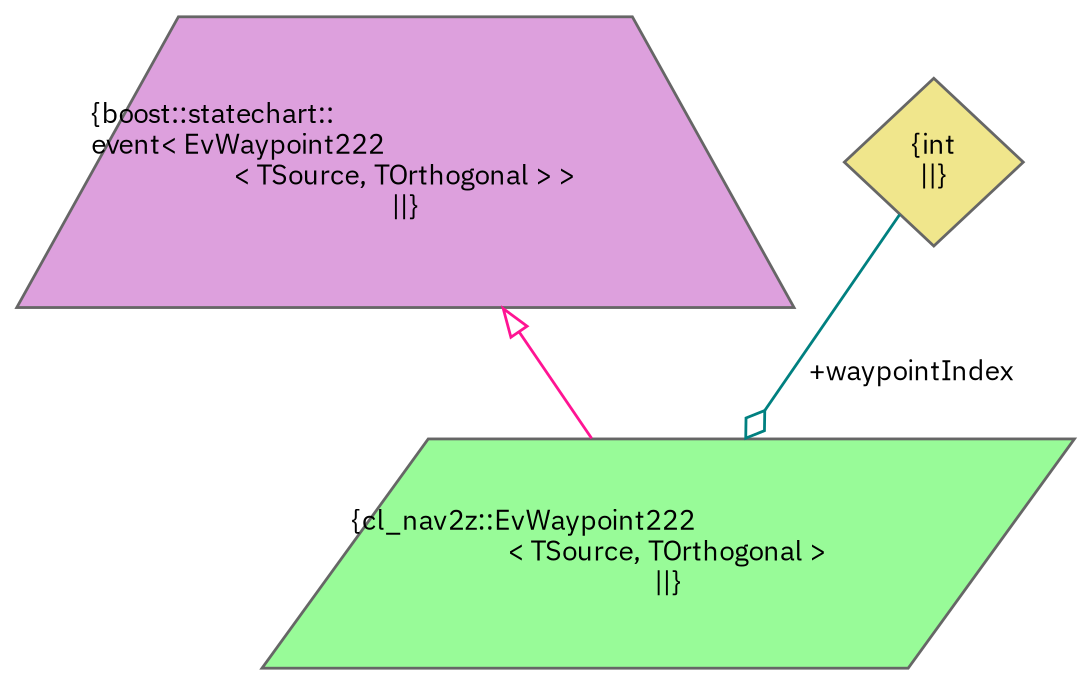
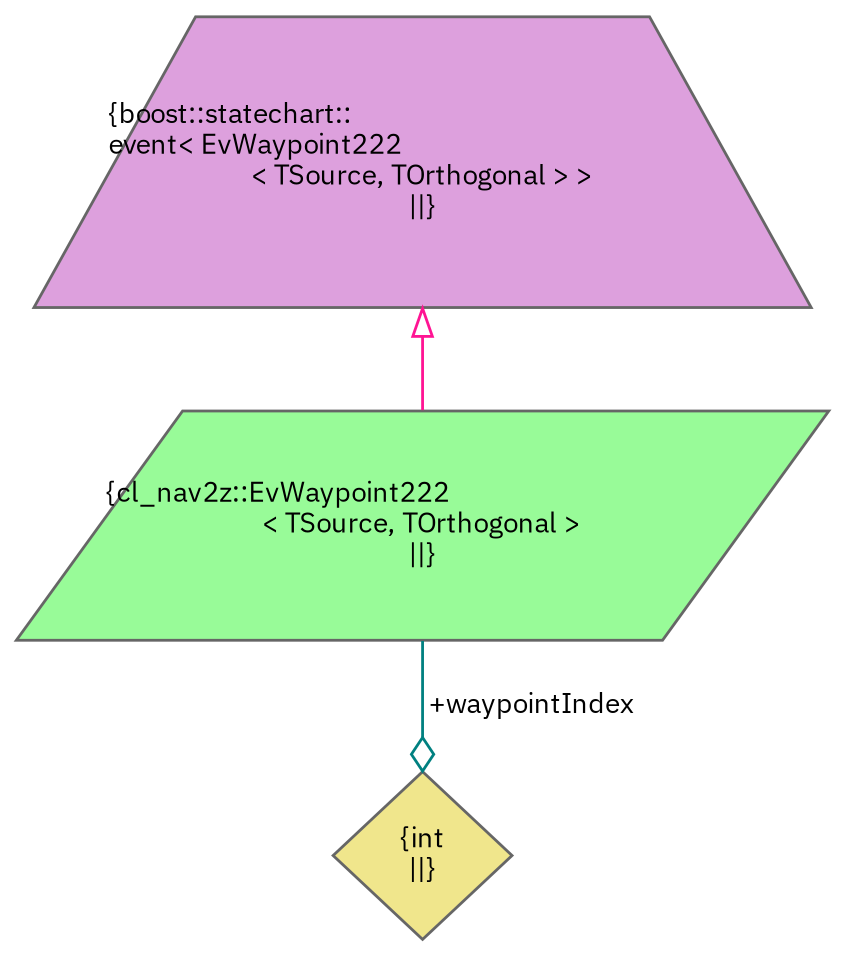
(832, 313) -> (423, 689)
